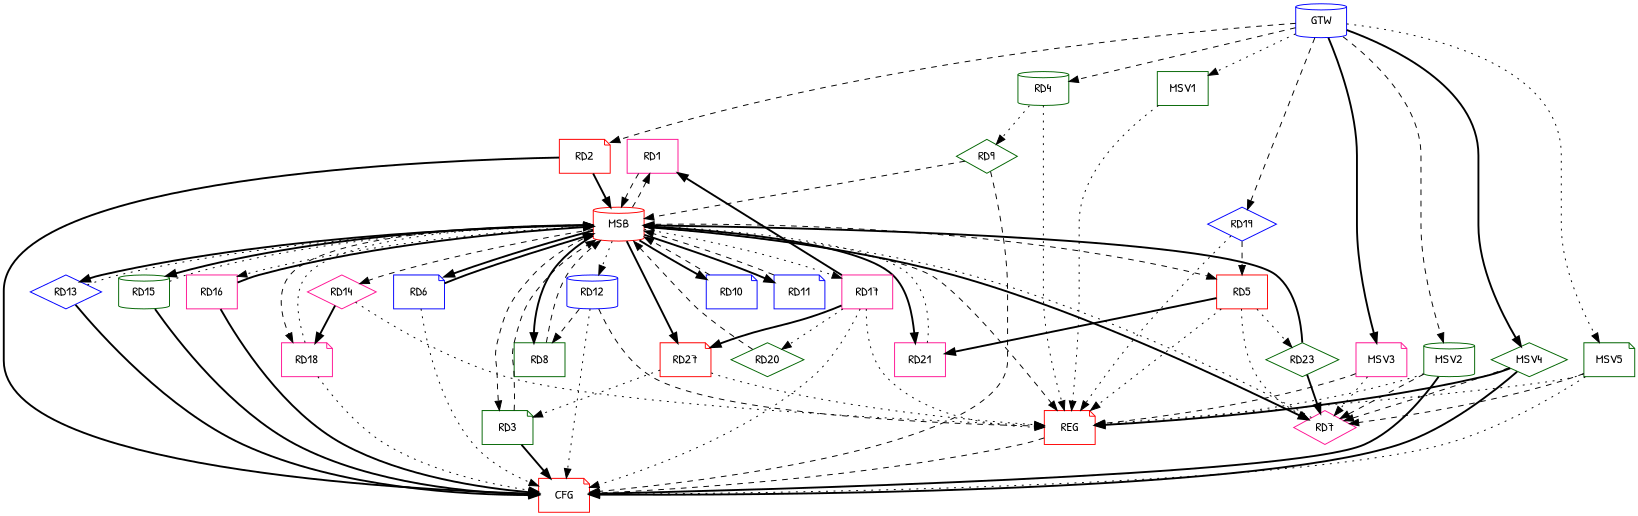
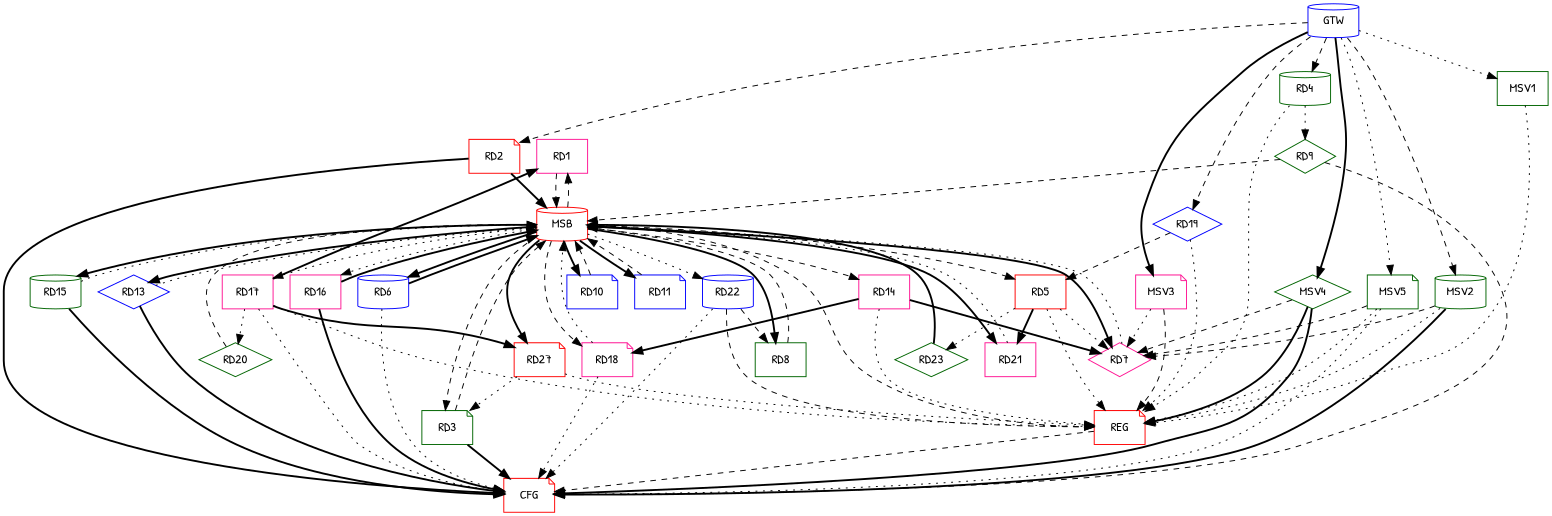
(342, 292) -> (884, 292)
(419, 292) -> (383, 292)
(592, 292) -> (728, 292)
(1313, 393) -> (1009, 328)
